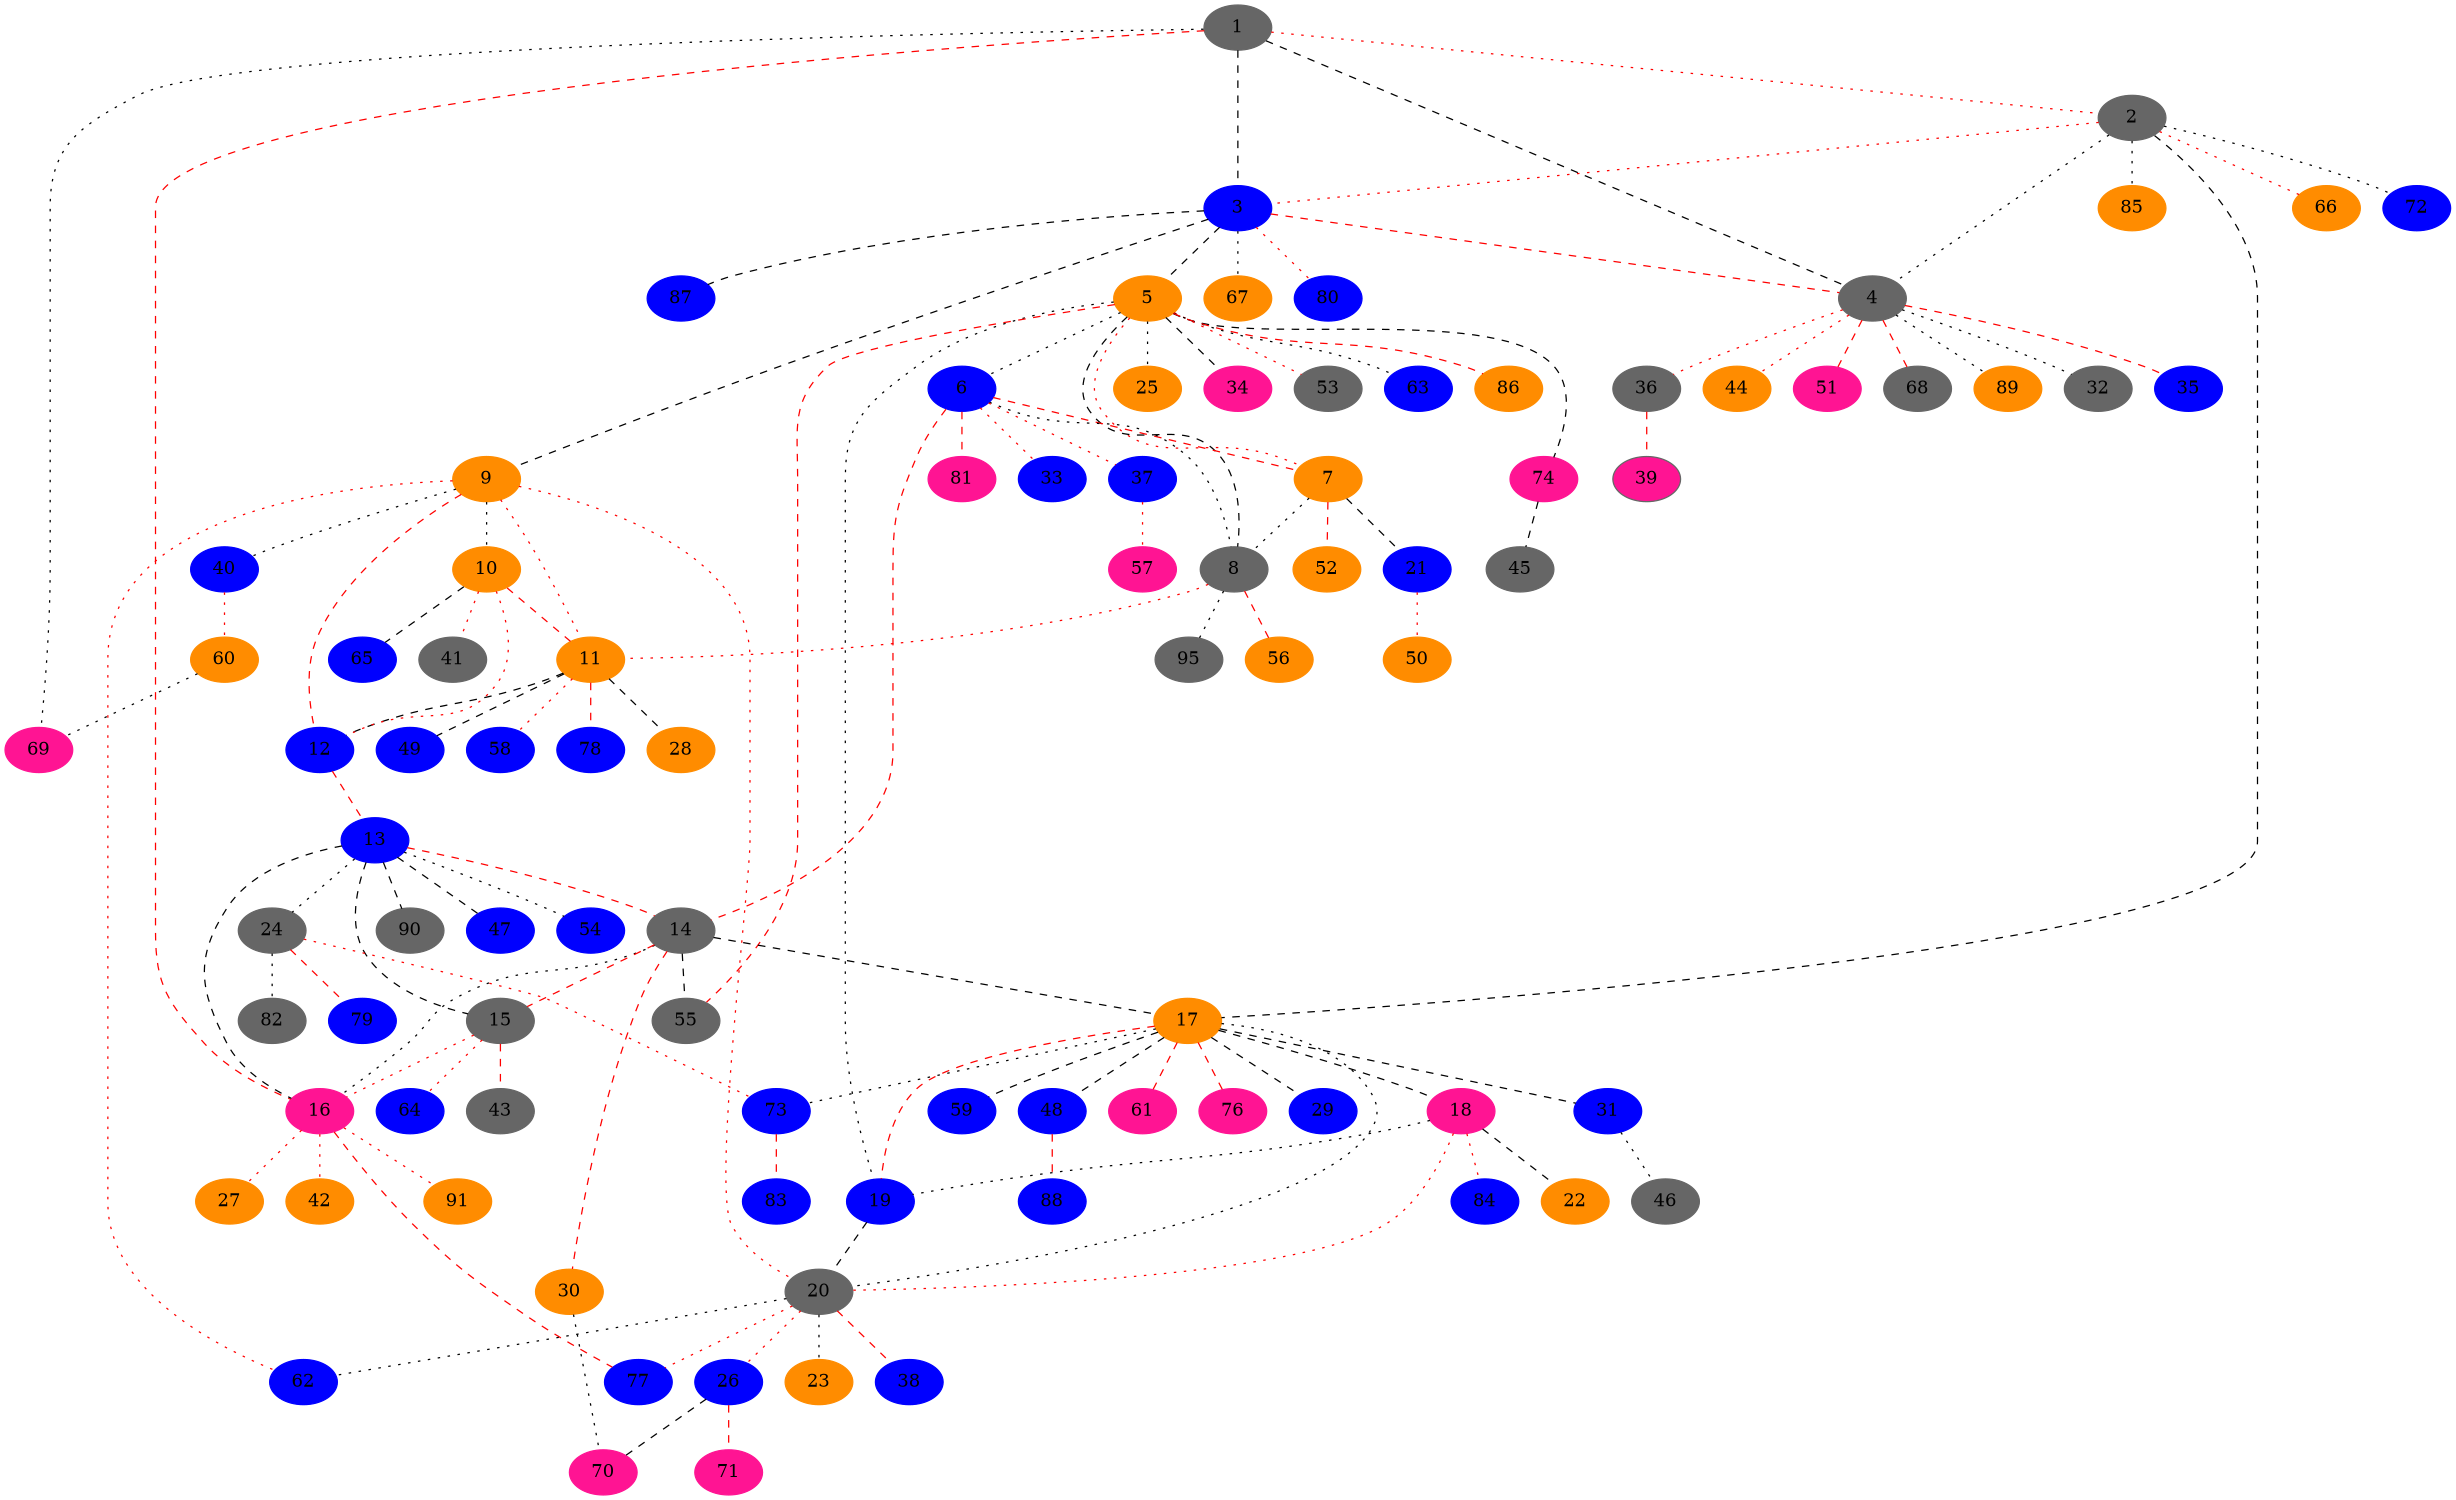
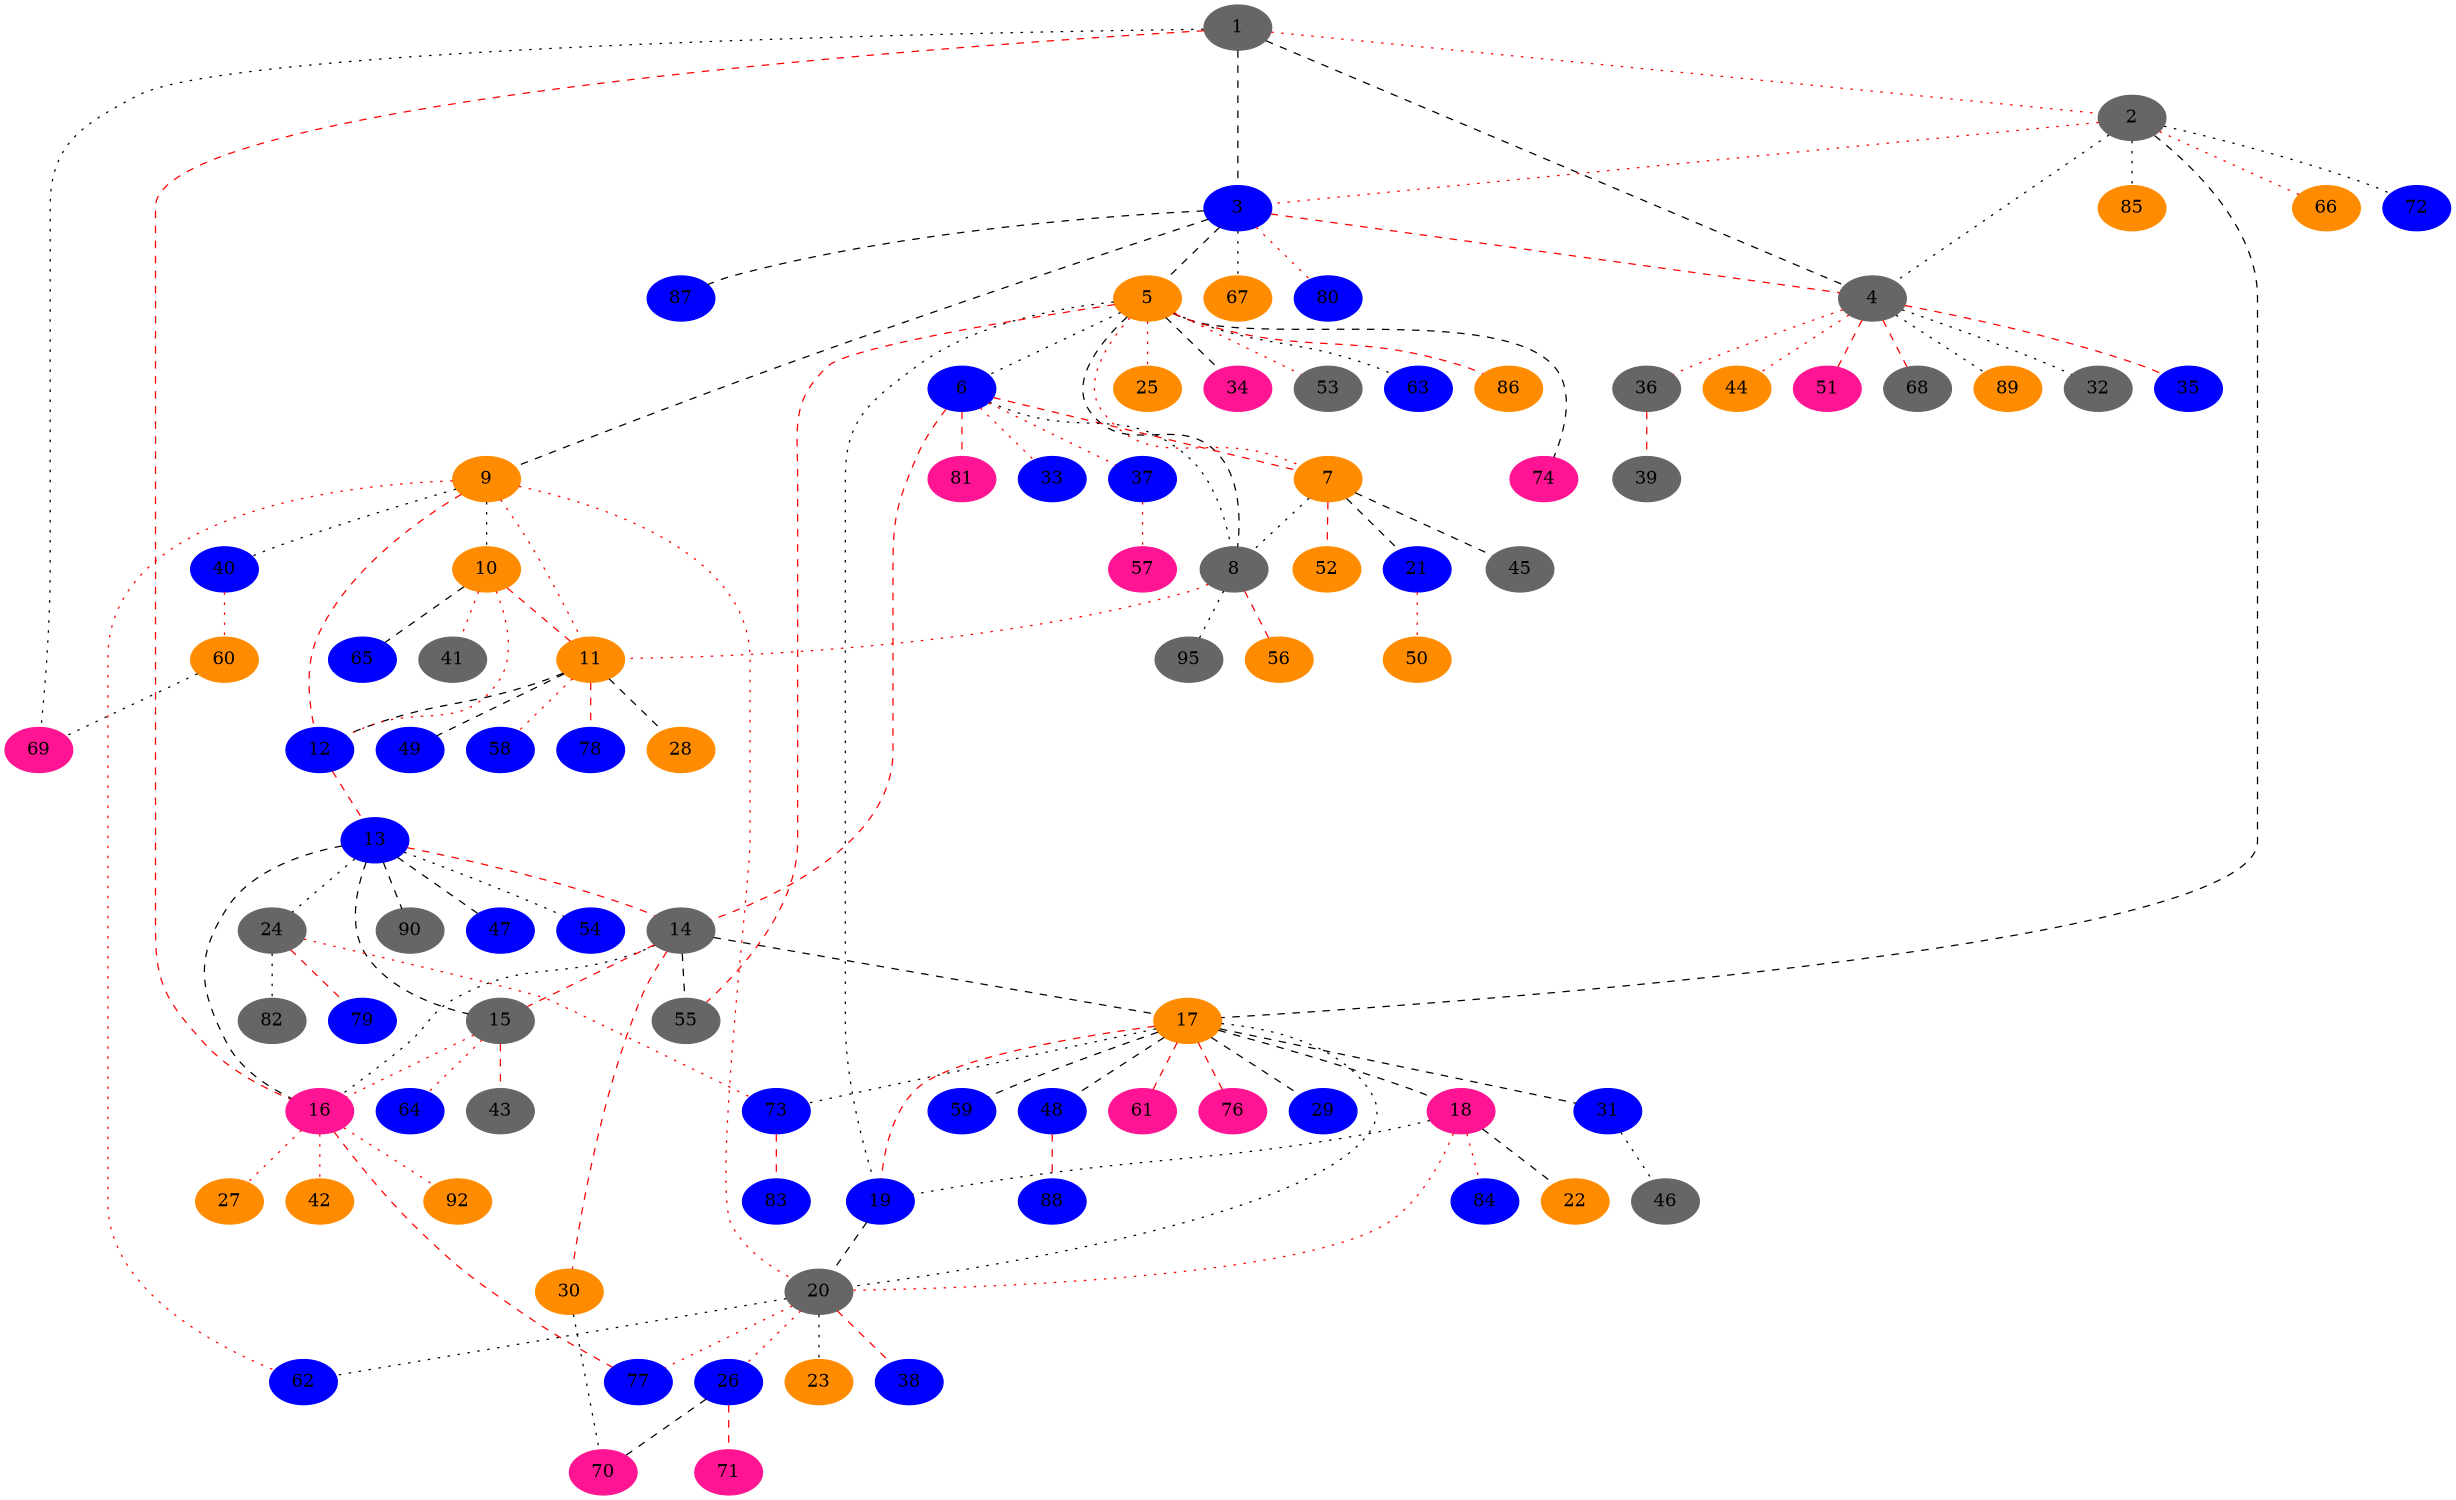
(1148, 344) -> (1148, 344)
(1647, 479) -> (1647, 479)
(1532, 524) -> (1424, 524)
(458, 1201) -> (458, 1201)
